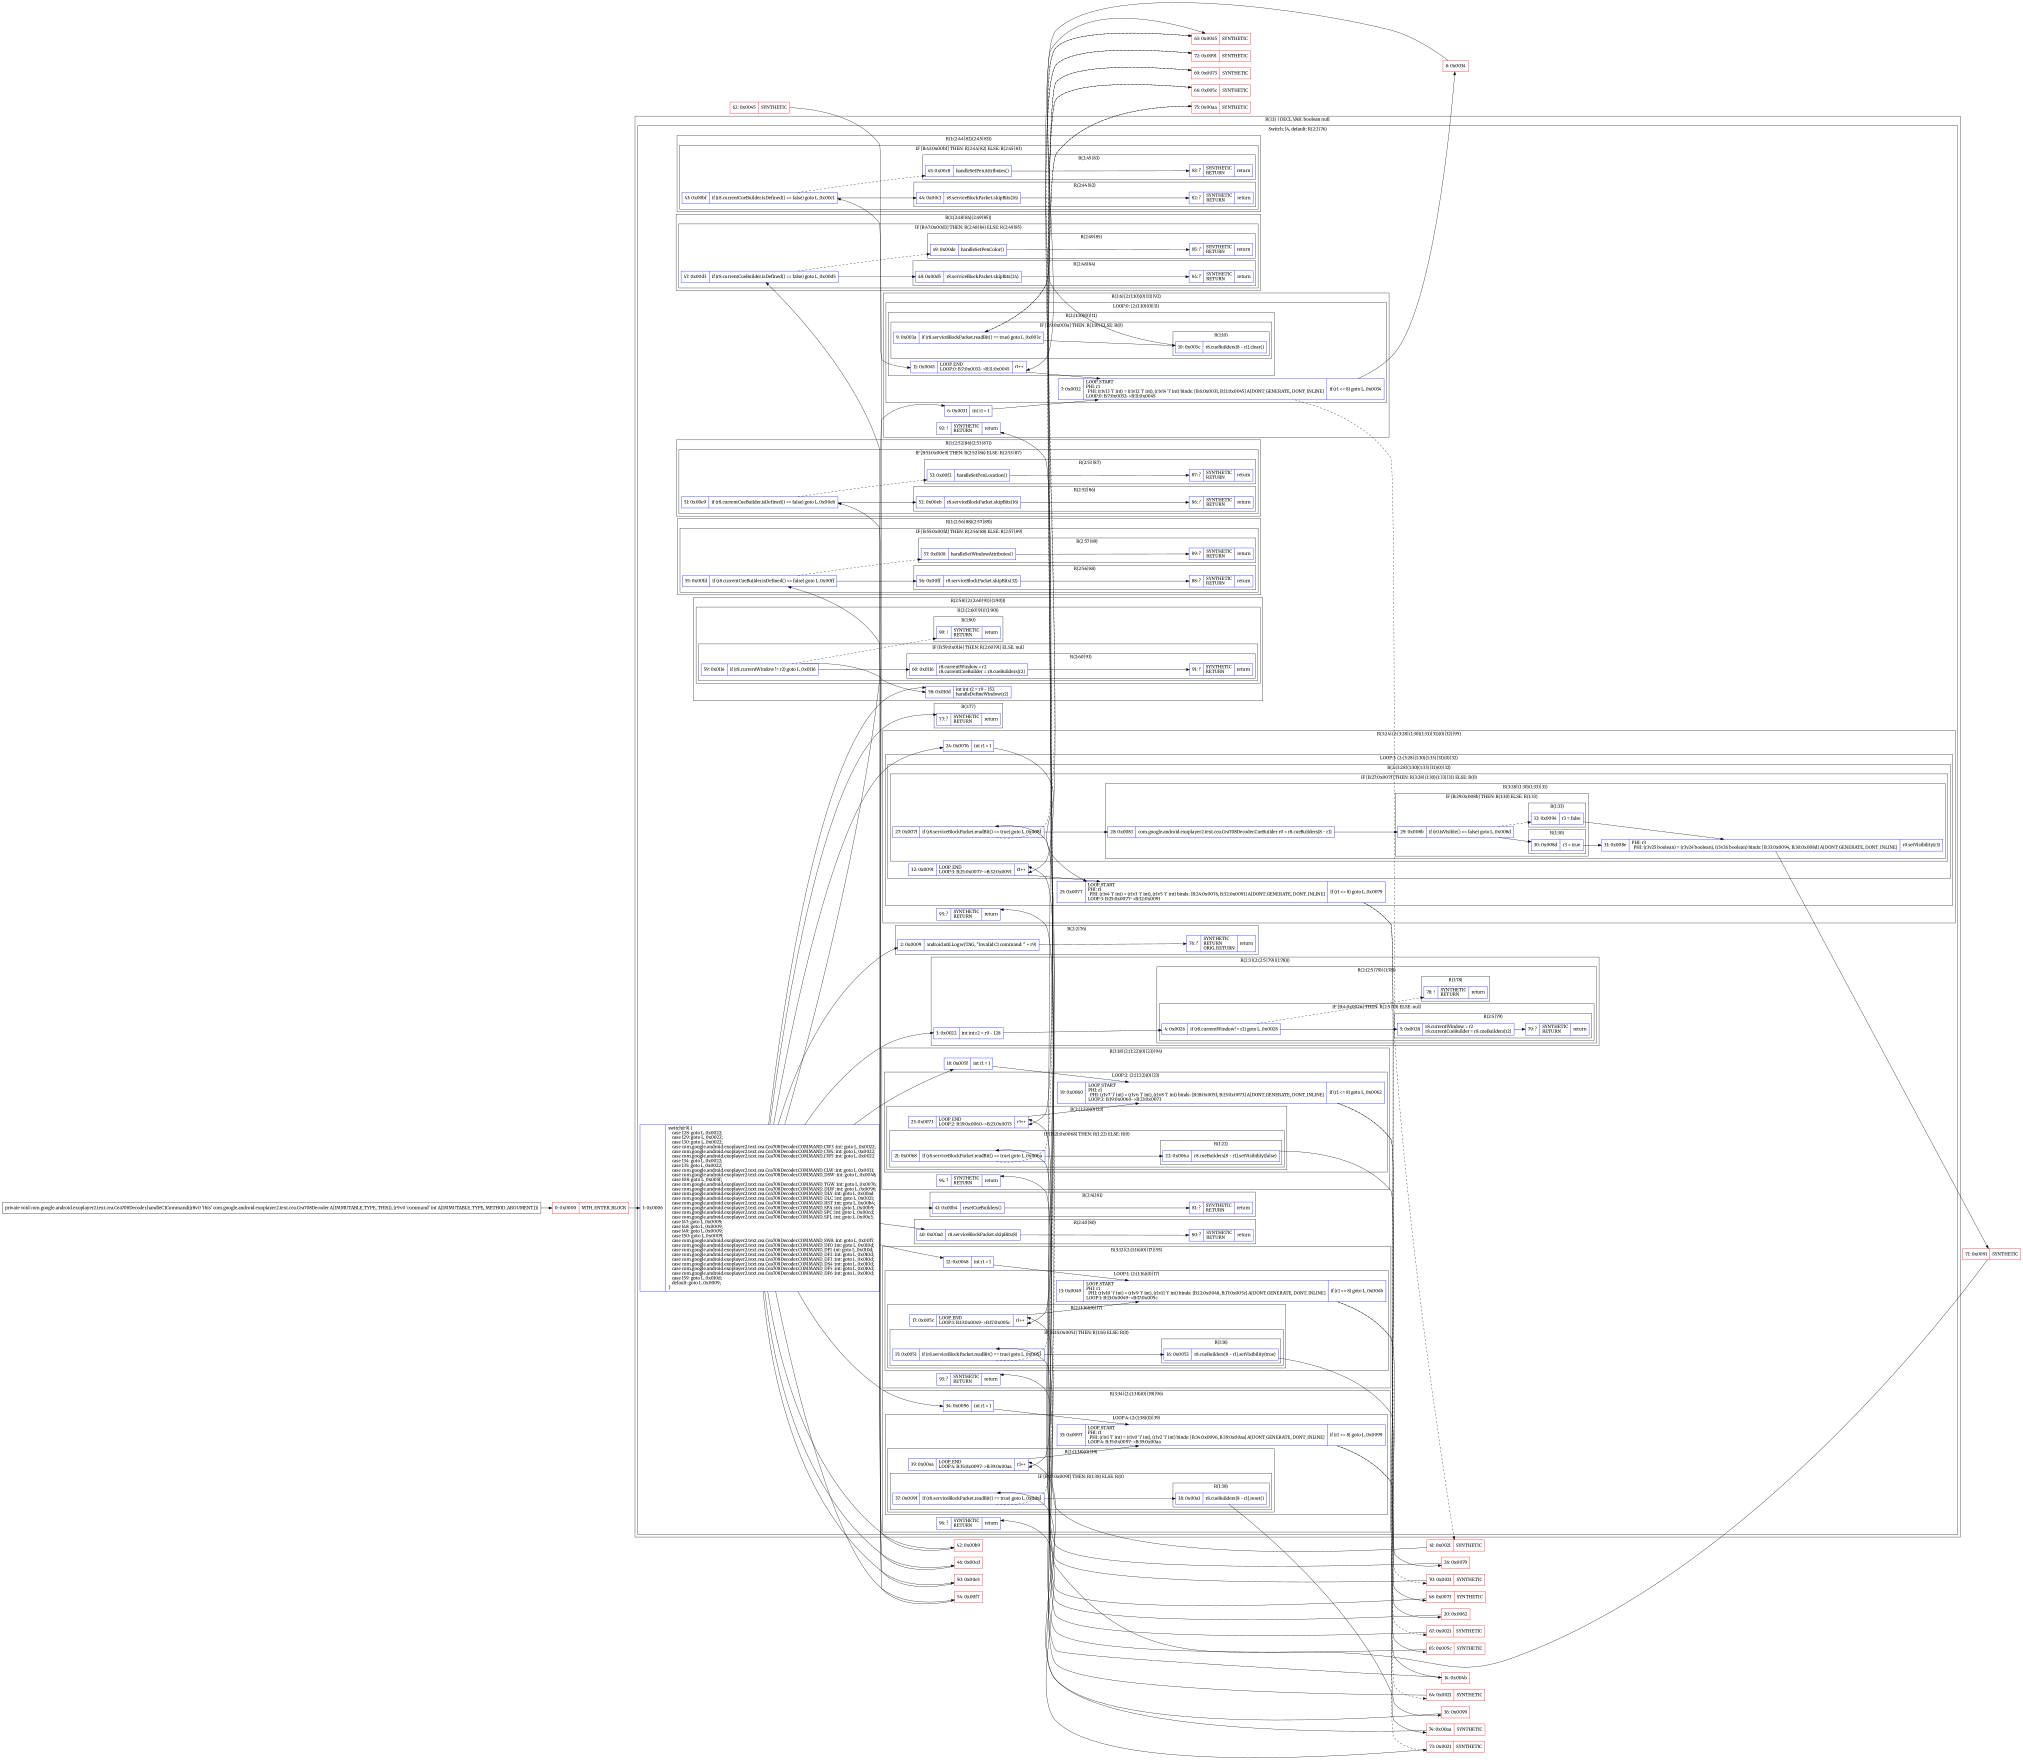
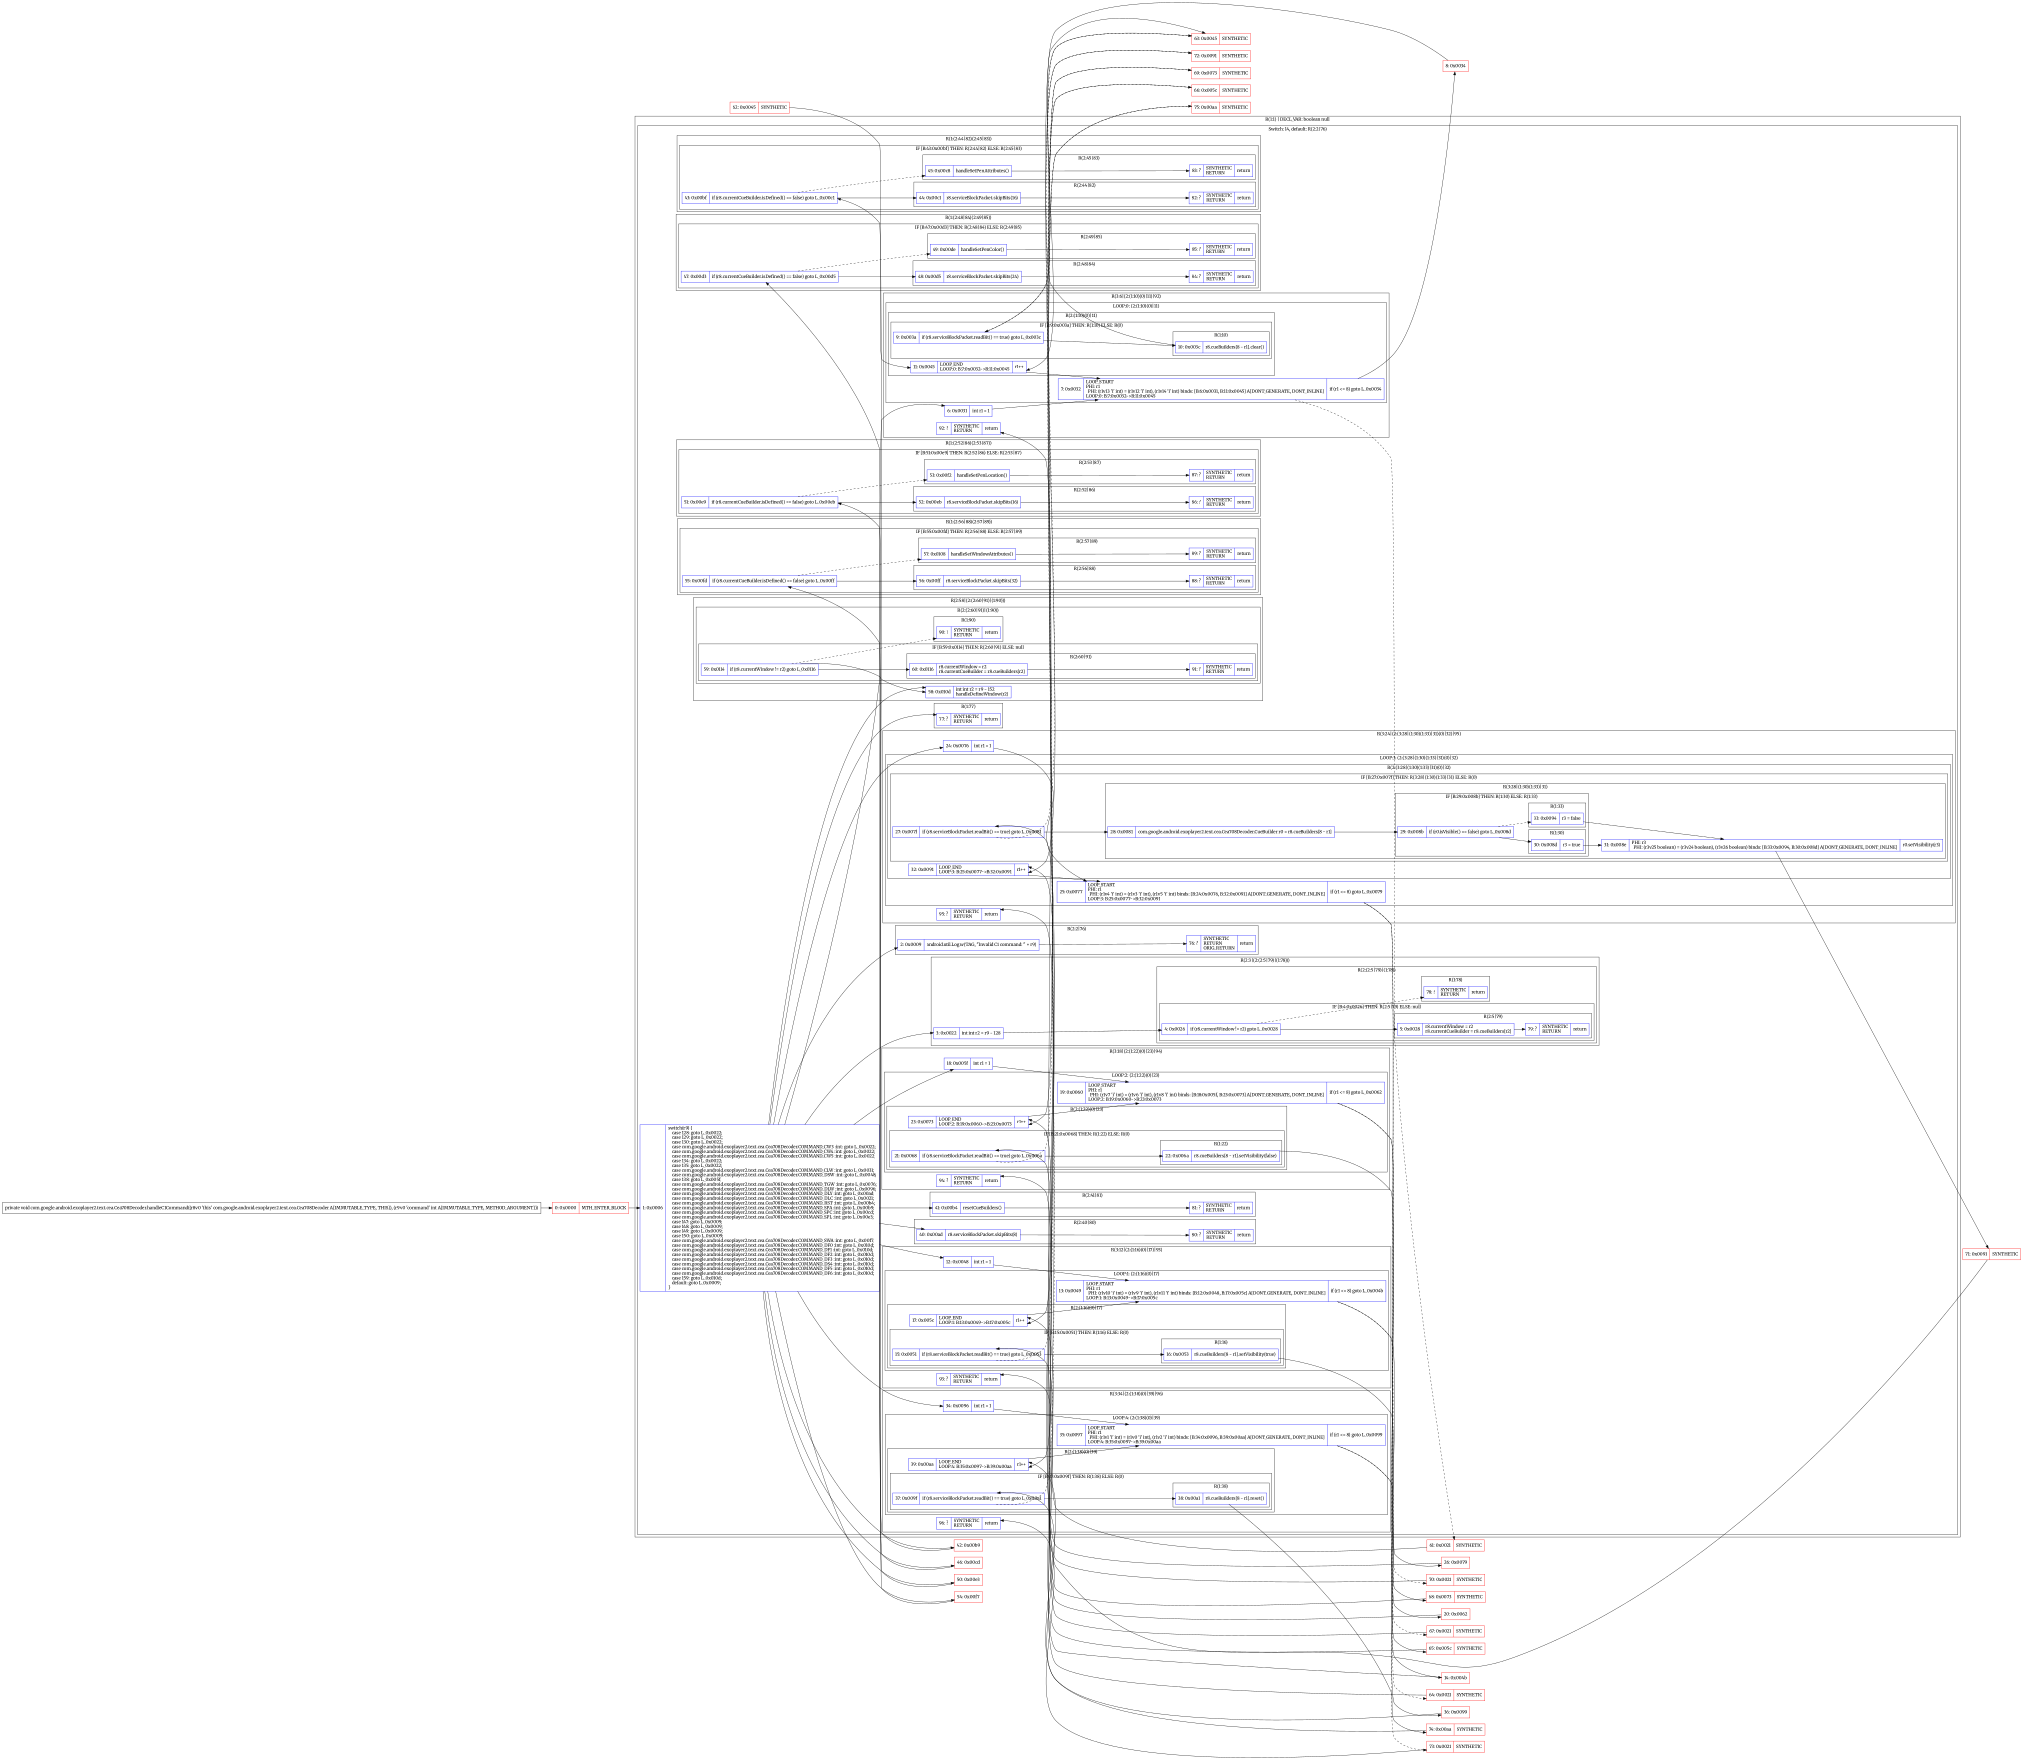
(695, 1180) -> (695, 1180)
